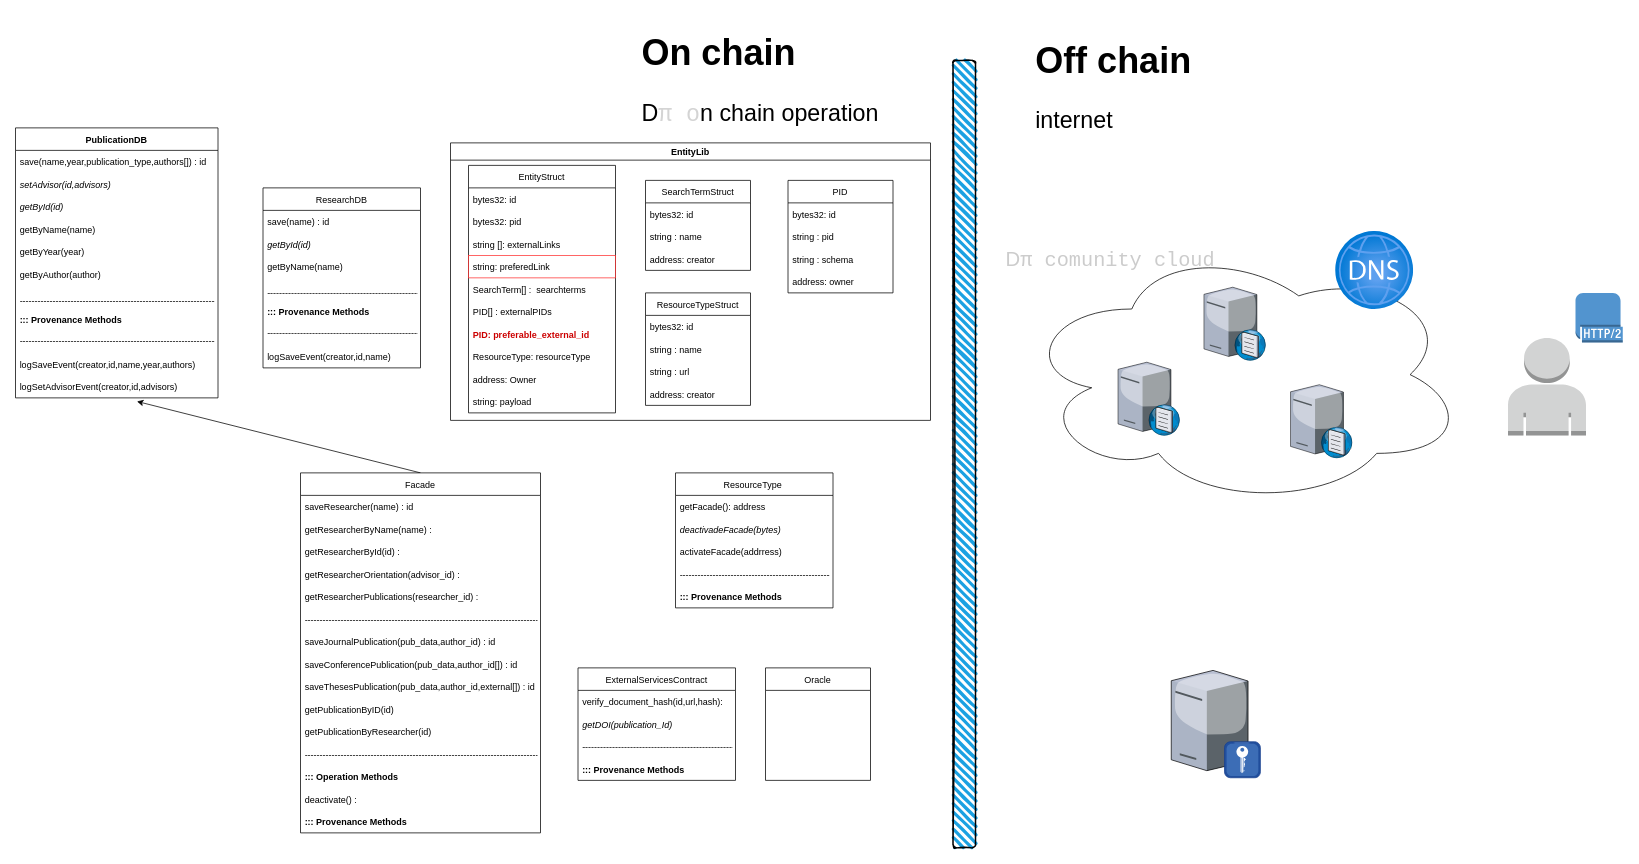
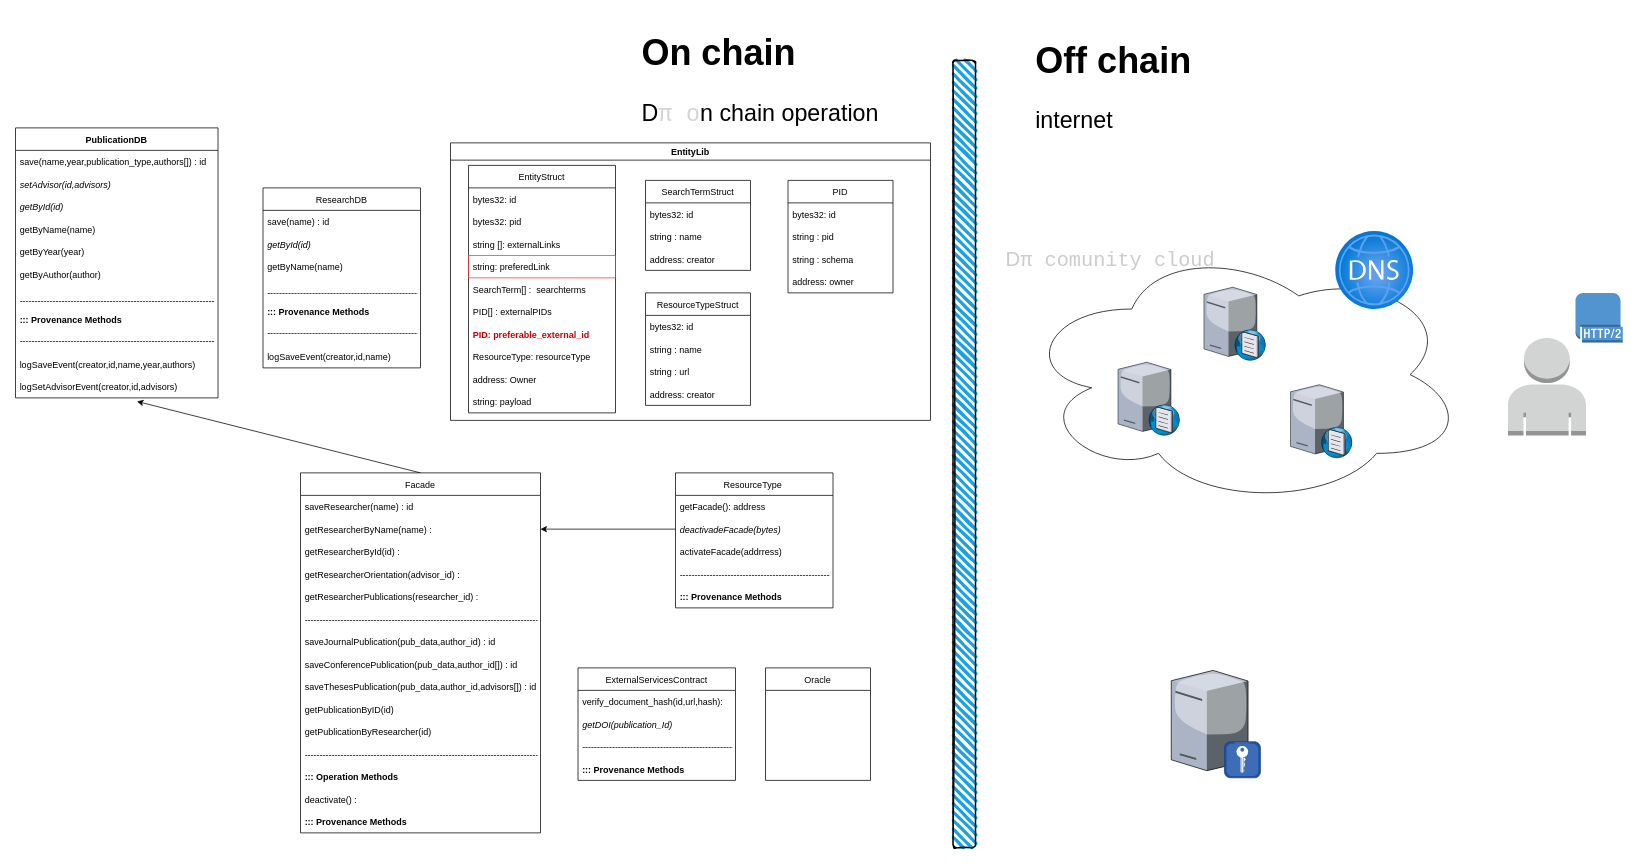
none -> (547, 529)
(435, 687) -> (435, 687)
